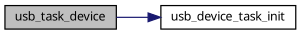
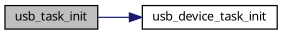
(61, 17) -> (51, 17)
